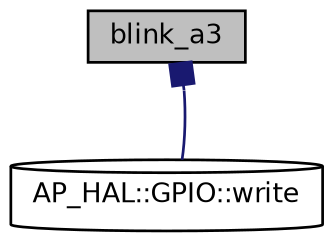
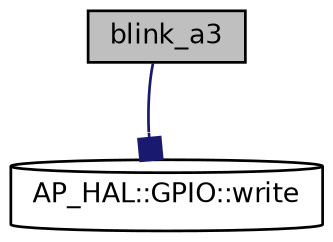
(185, 125) -> (149, 98)
